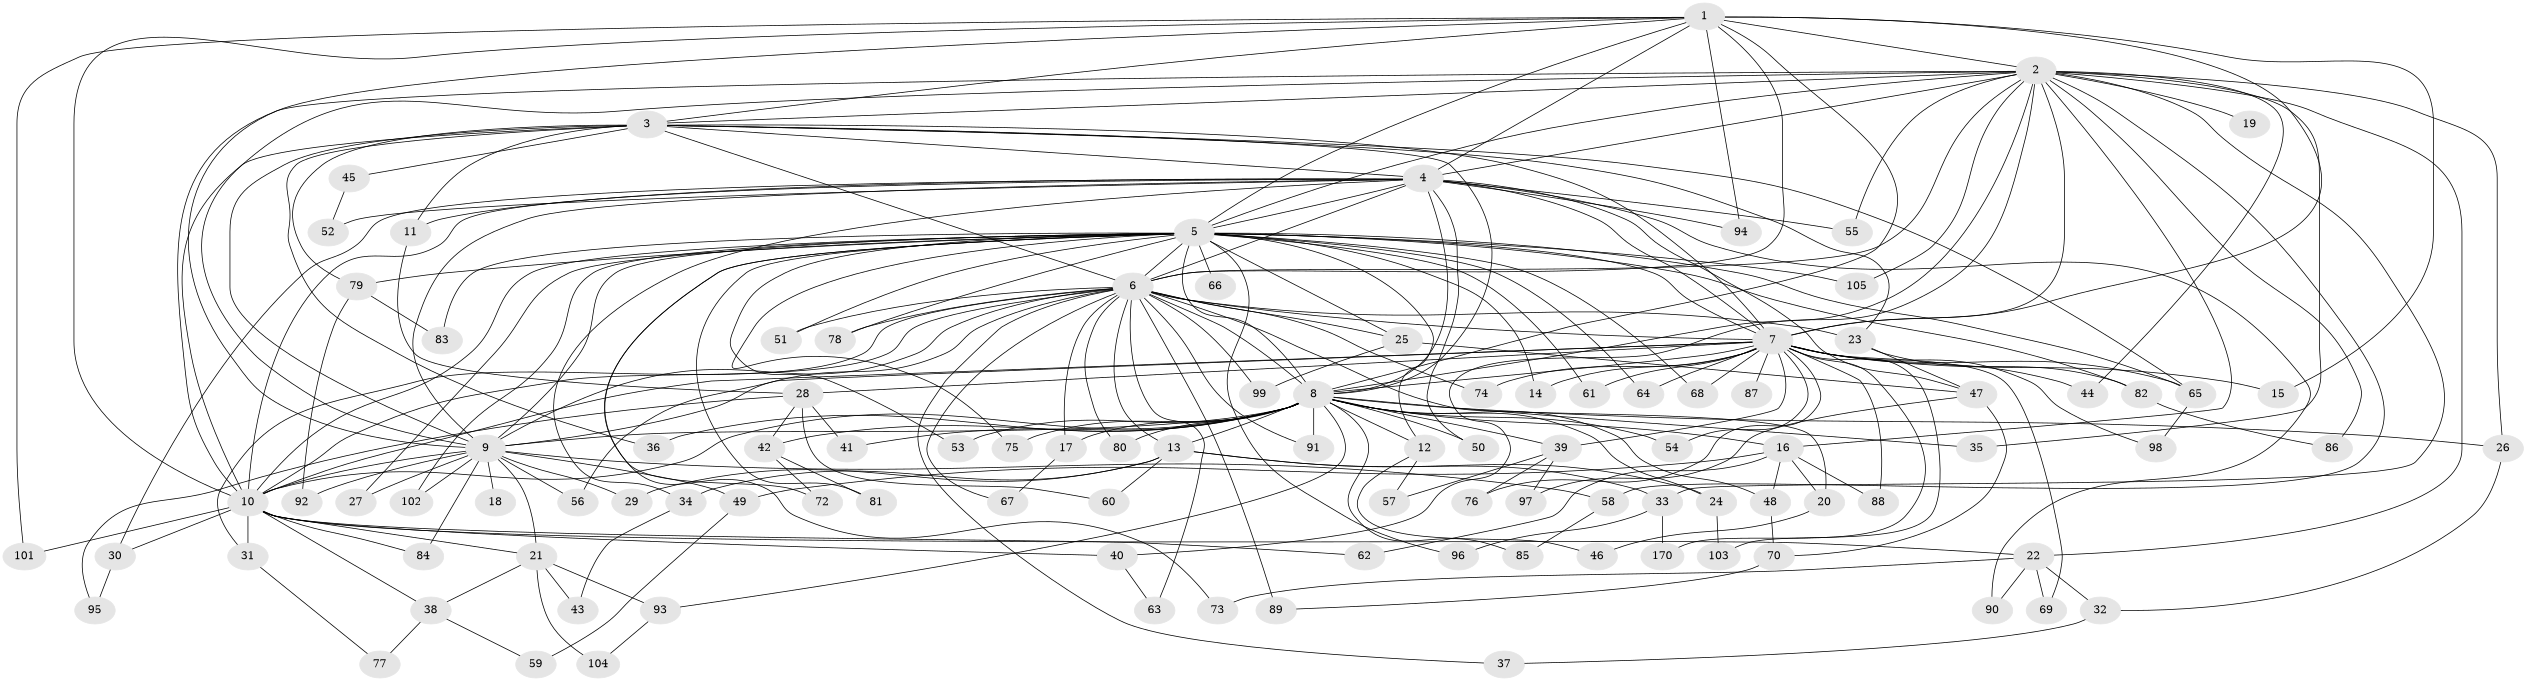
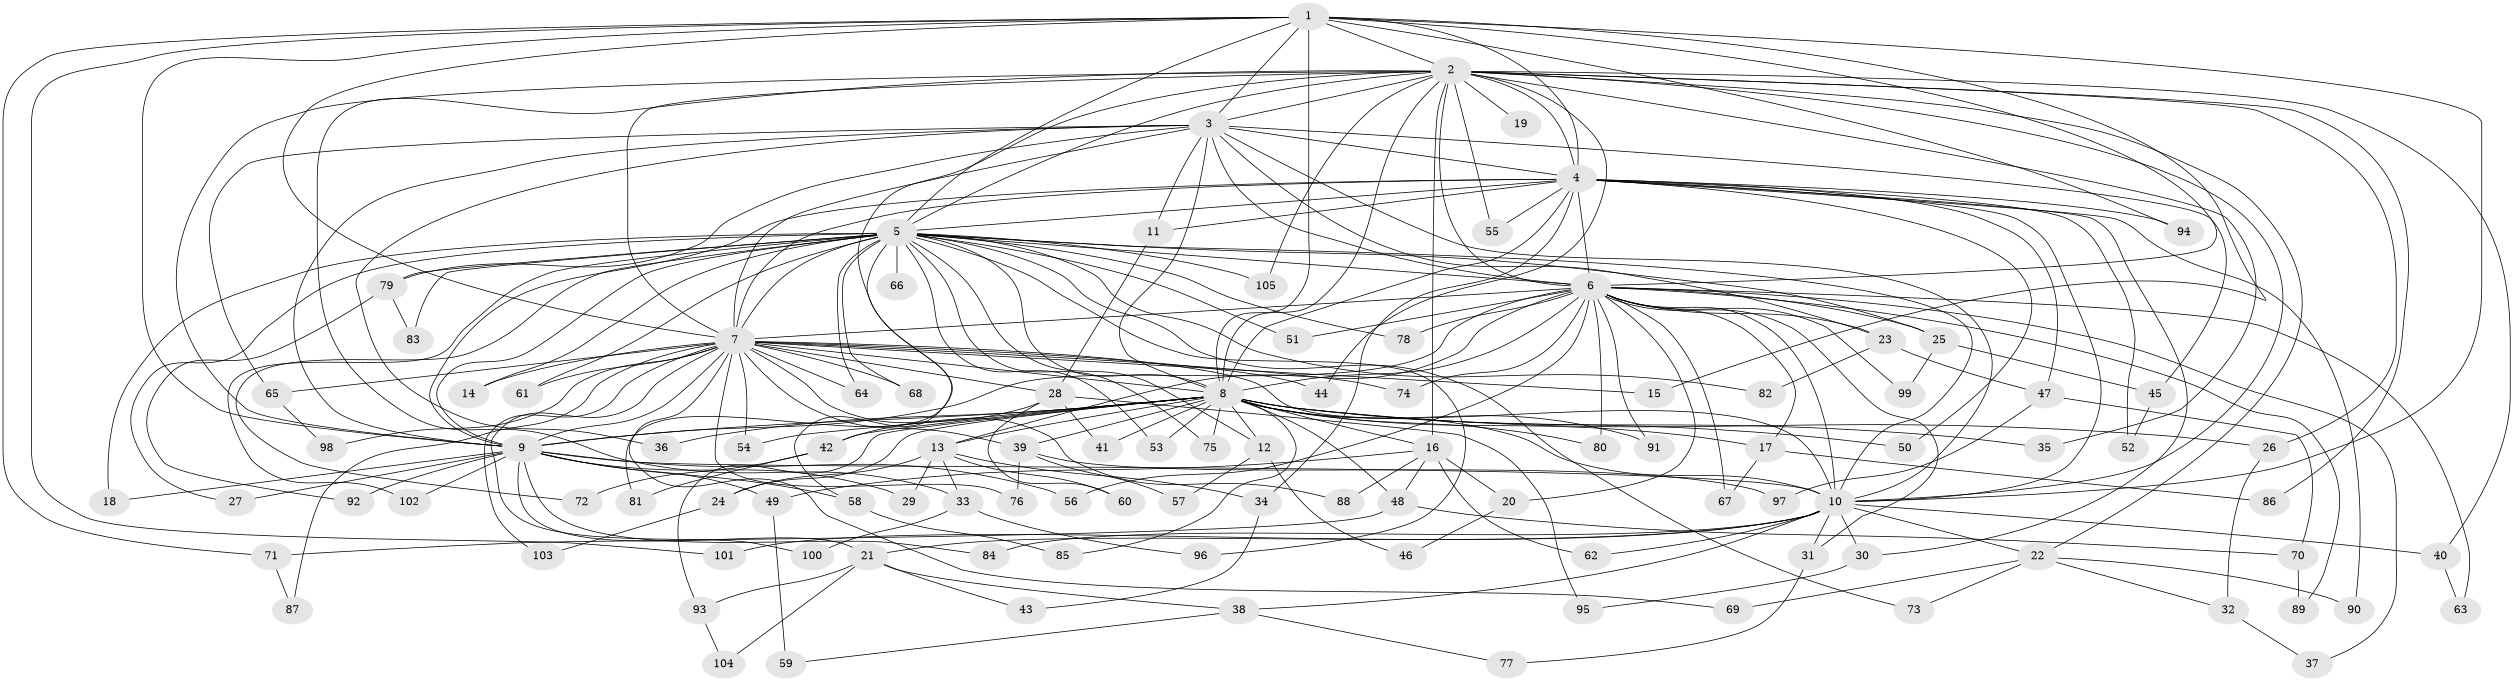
(1728, 271) -> (428, 251)
(1716, 370) -> (2043, 366)
(2207, 420) -> (2017, 477)
none -> (272, 556)
(1662, 556) -> (812, 556)
